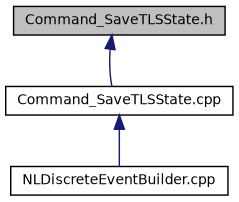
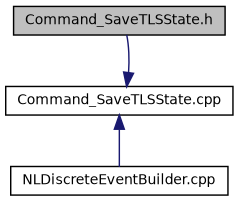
(110, 68) -> (129, 54)
